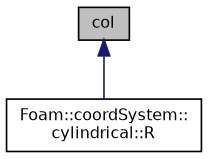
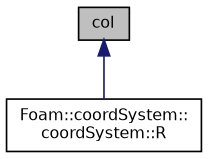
(104, 125) -> (104, 125)
